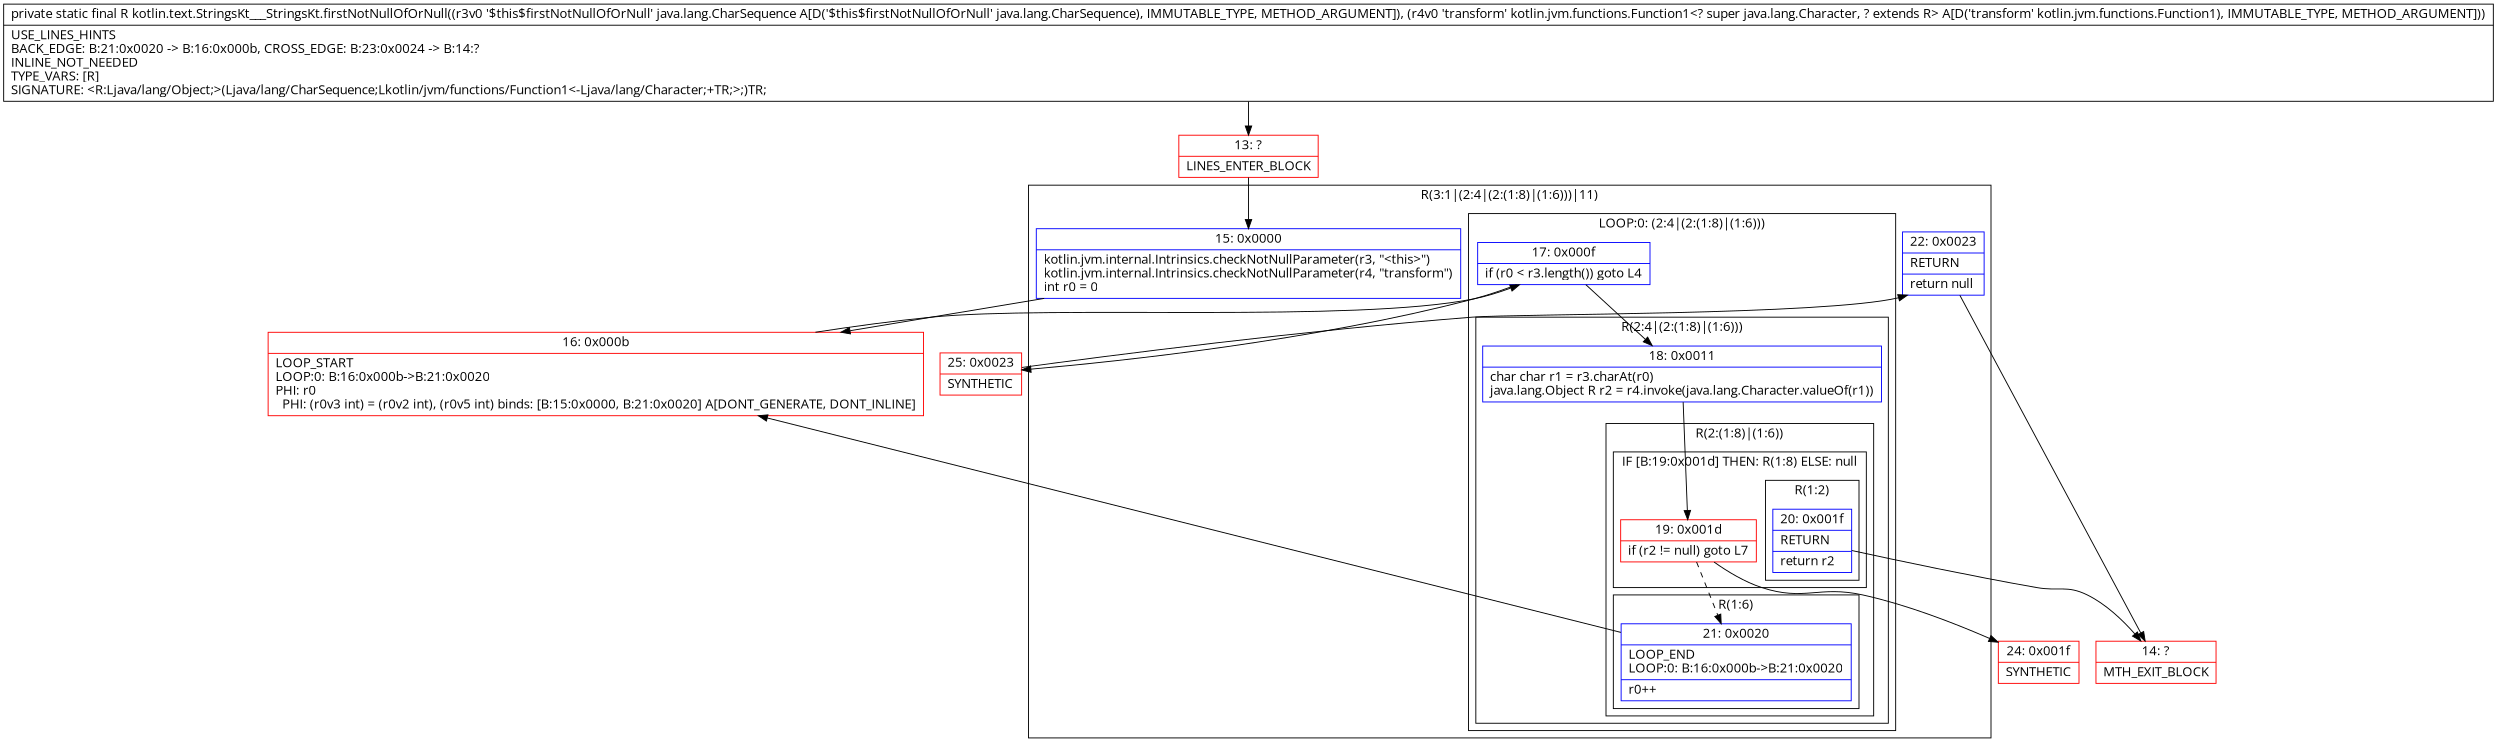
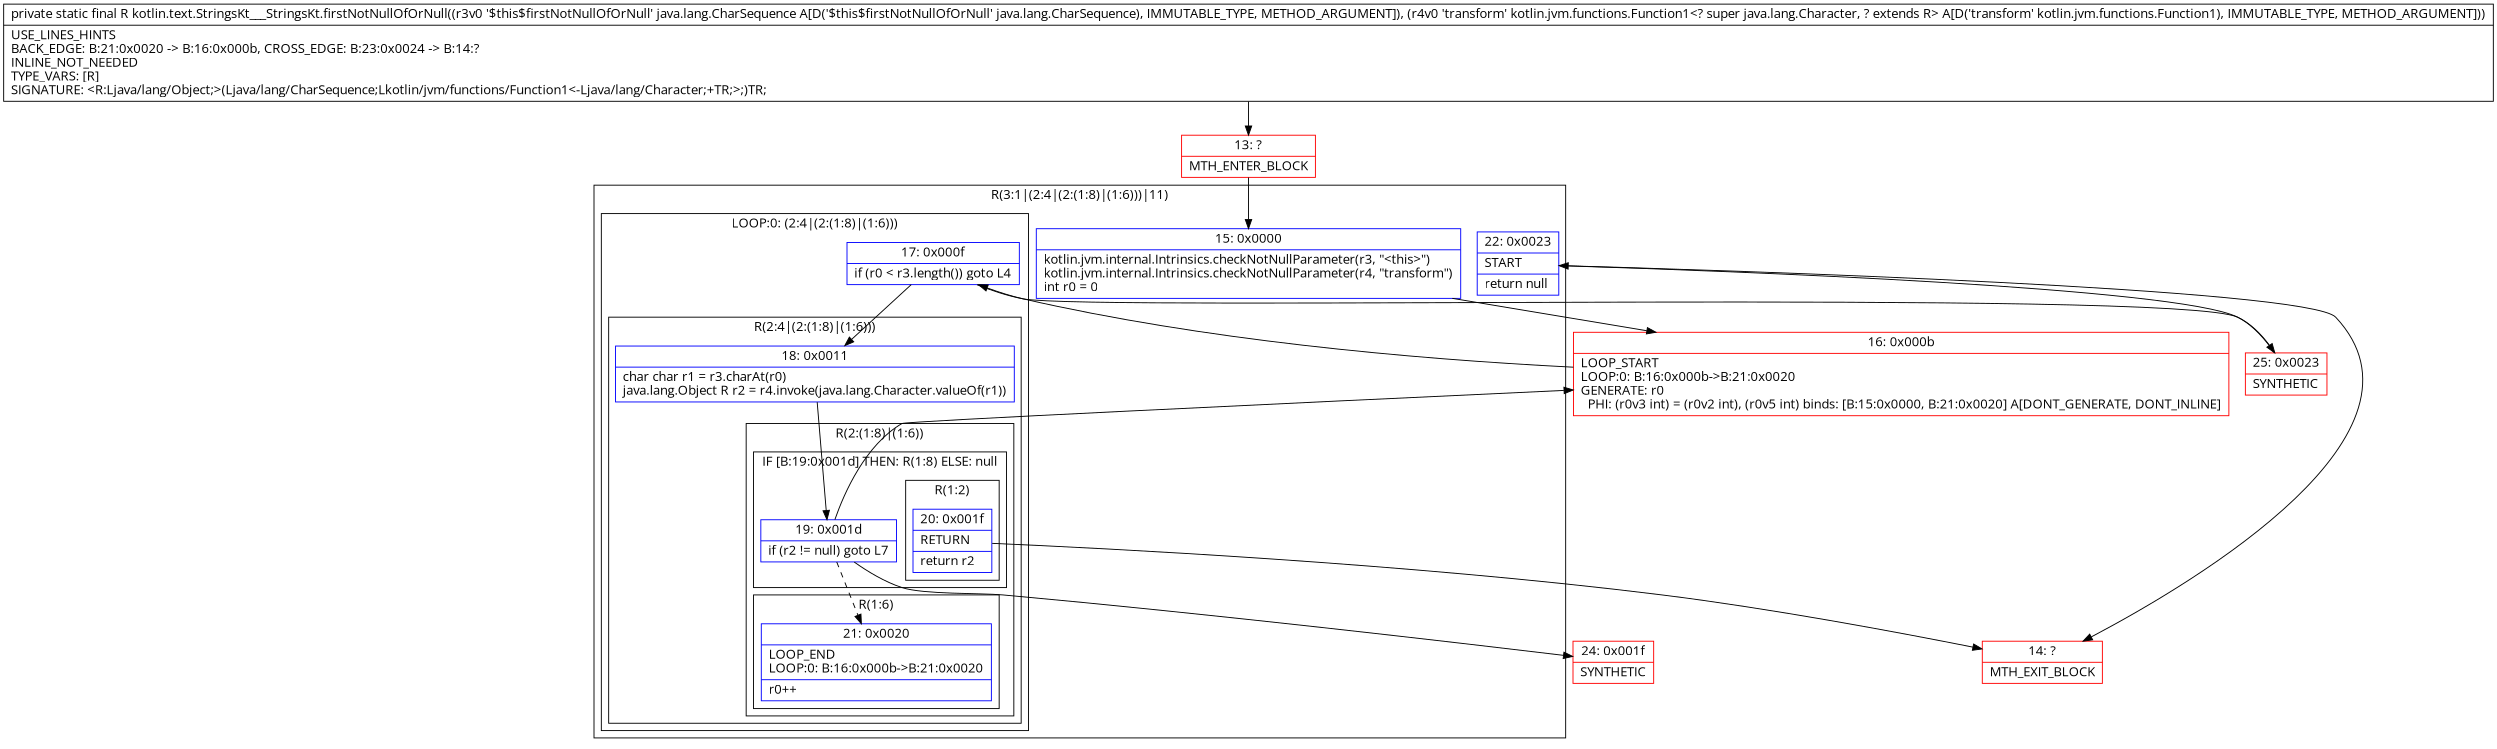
(1248, 166) -> (1248, 166)
(1935, 263) -> (1503, 263)
(298, 391) -> (1624, 391)
(1194, 525) -> (1173, 409)
(1688, 541) -> (829, 541)
